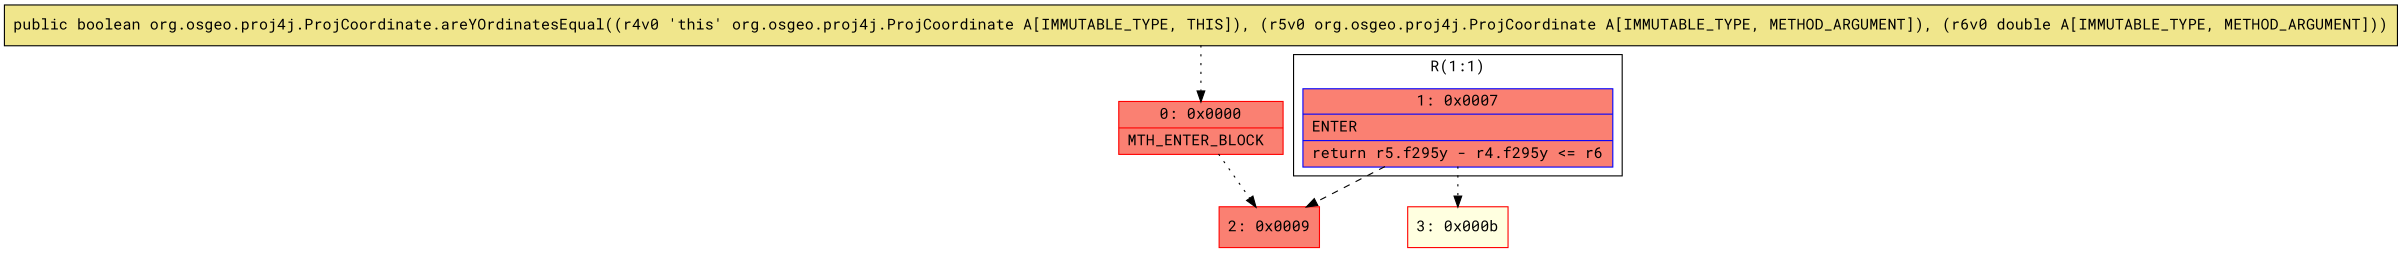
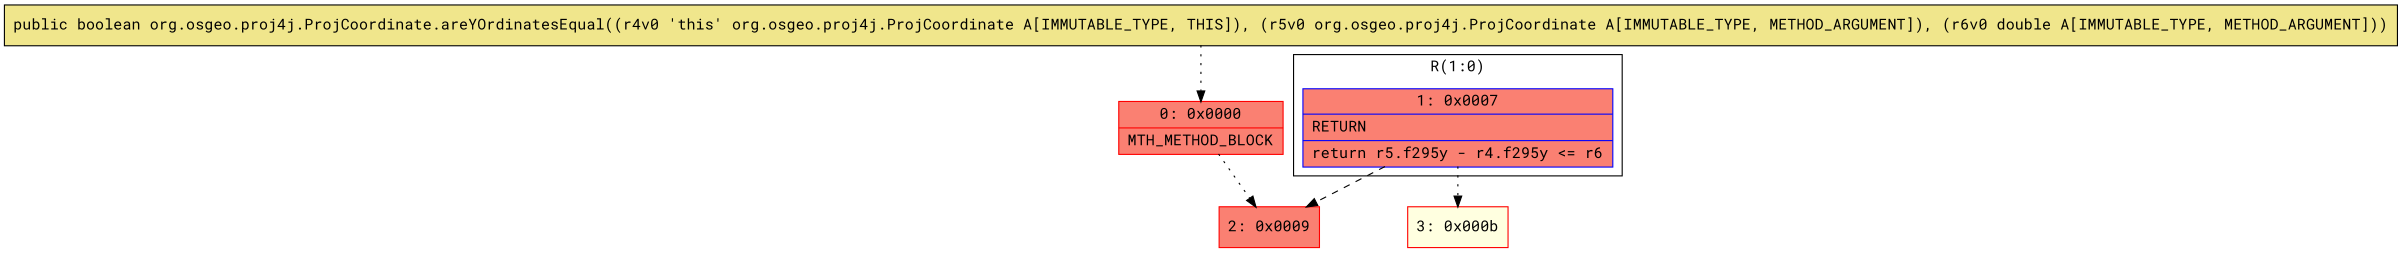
(1458, 67) -> (1458, 67)
(1335, 127) -> (1339, 127)
(1196, 141) -> (1201, 141)
